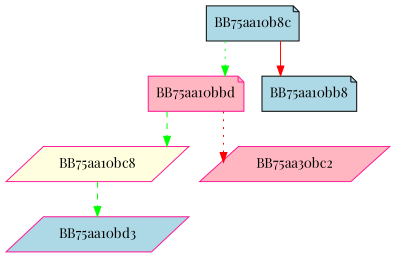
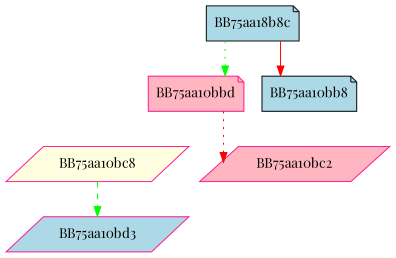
(253, 23) -> (253, 23)
(167, 124) -> none
(295, 164) -> (295, 164)
